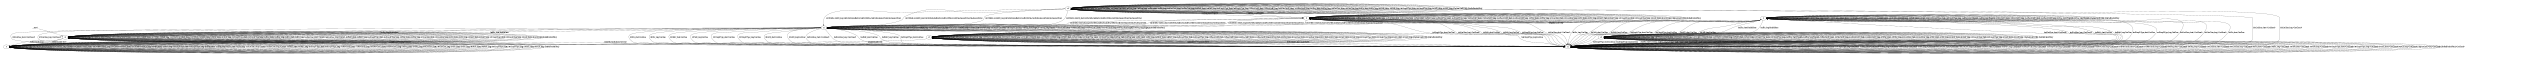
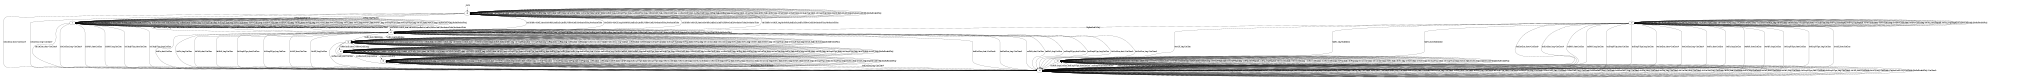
(54, 33) -> (467, 9)
(469, 45) -> (363, 53)
